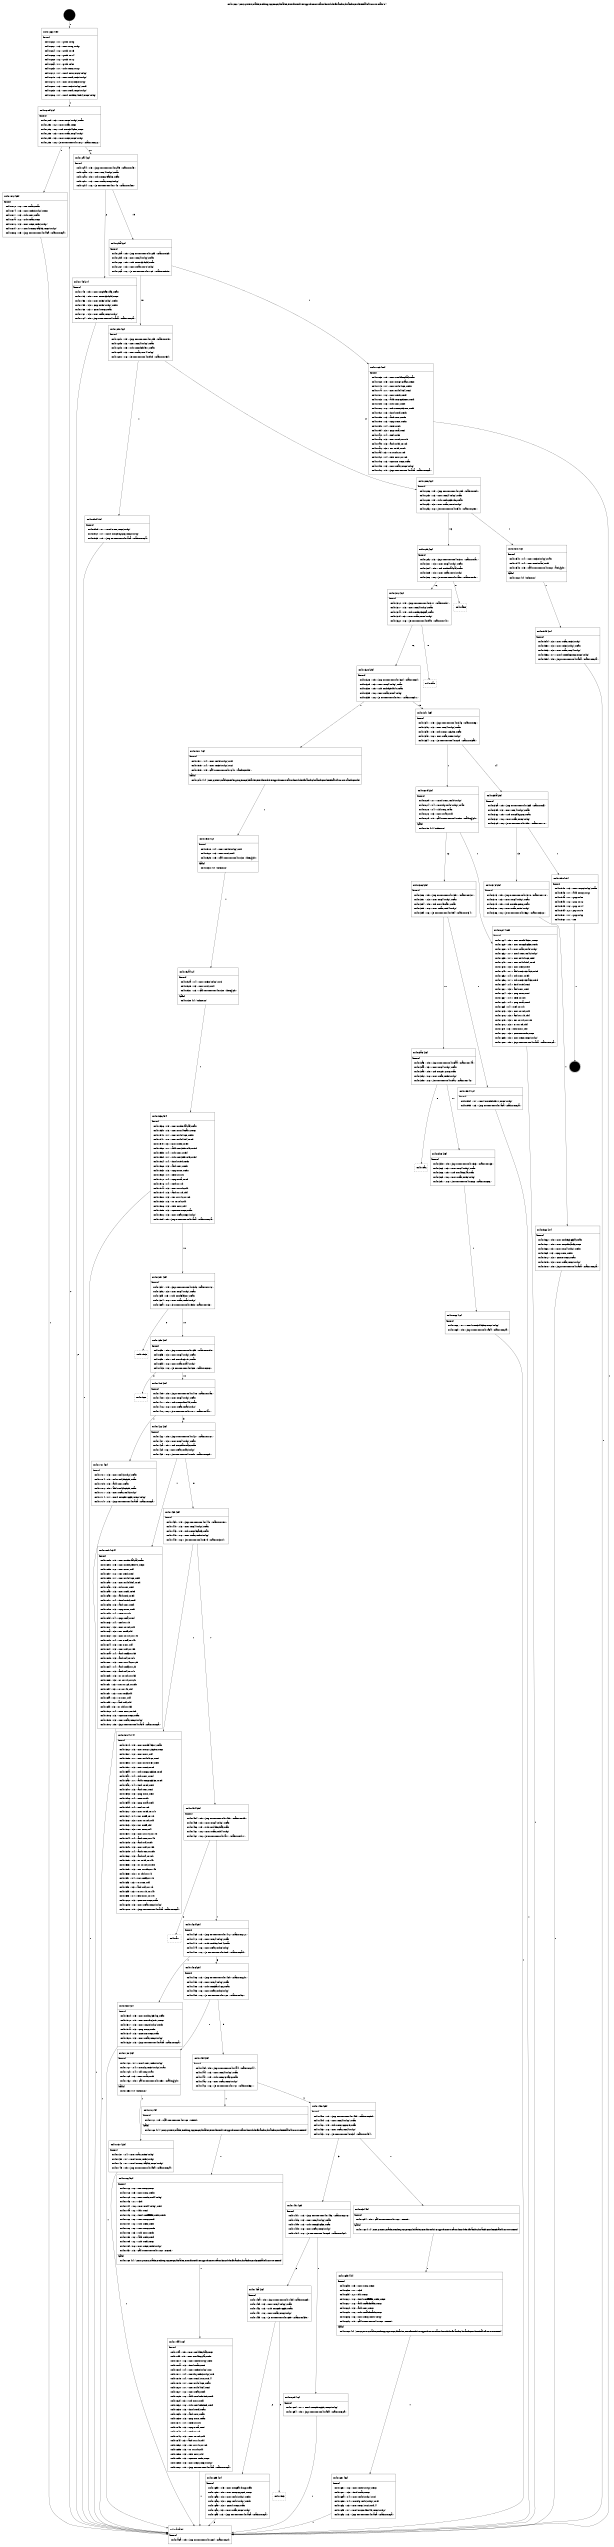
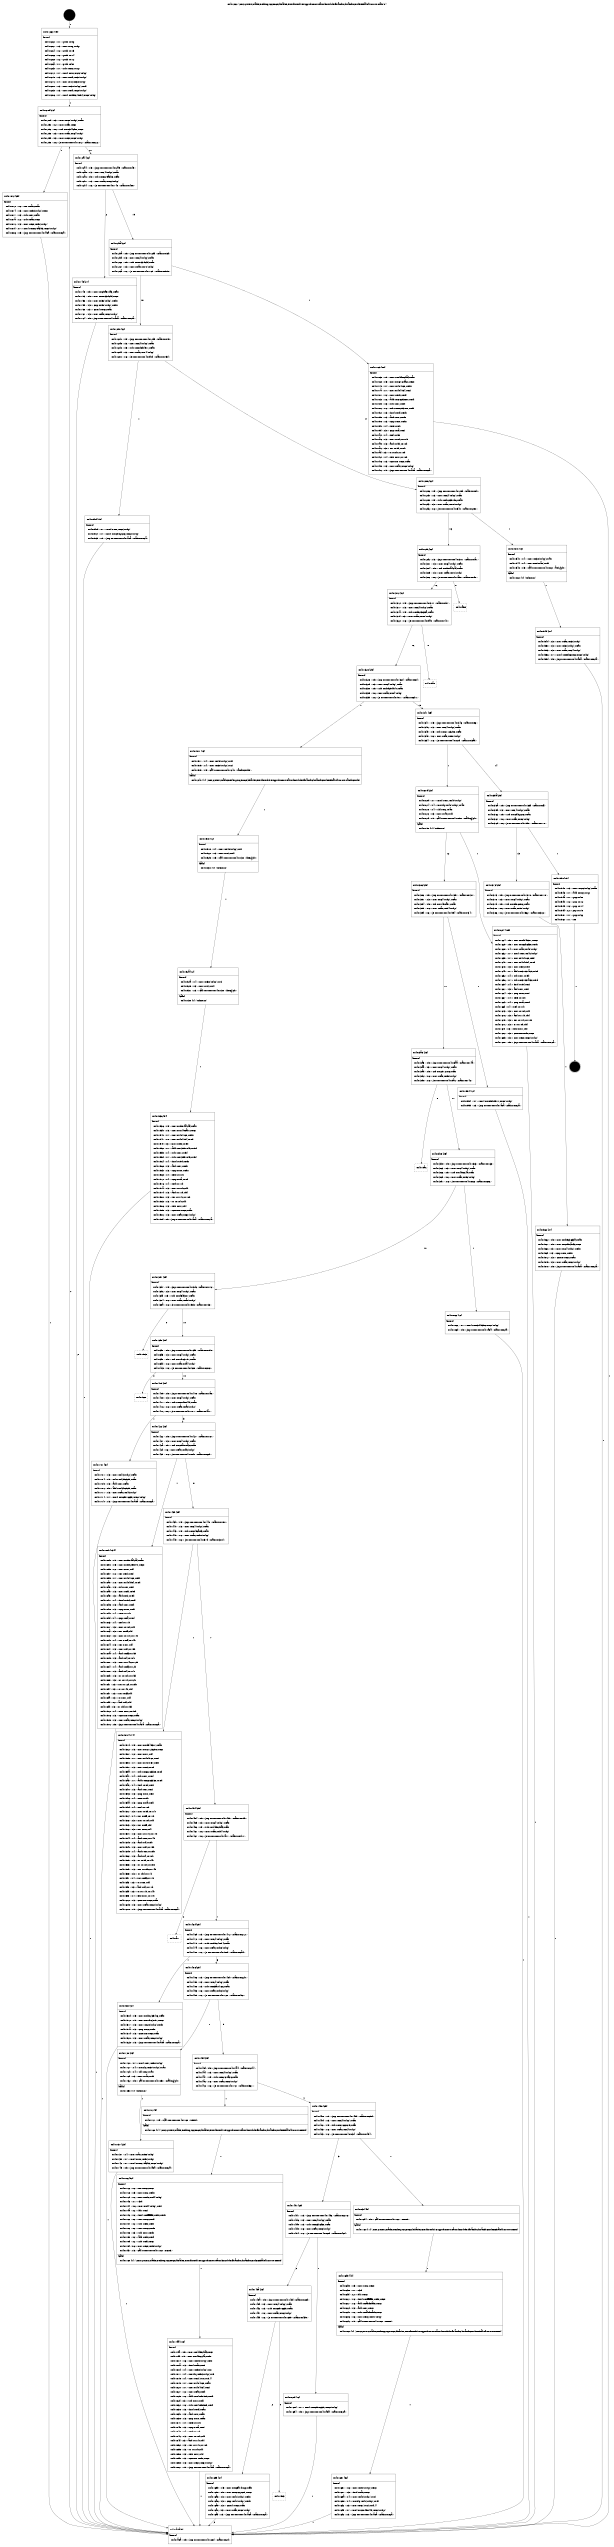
(183, 1248) -> (350, 1264)
